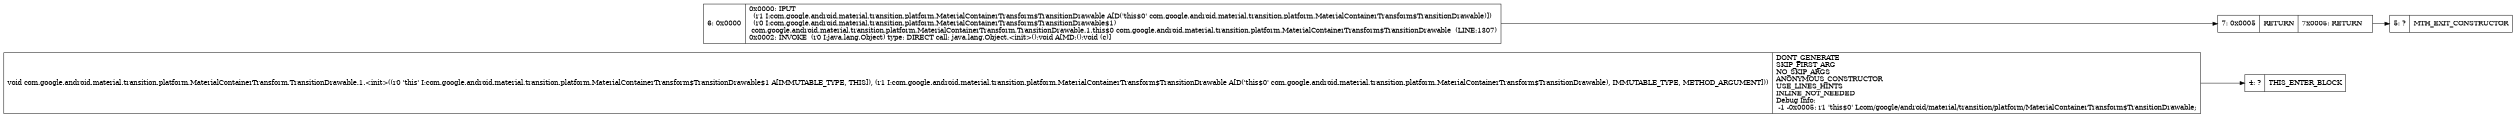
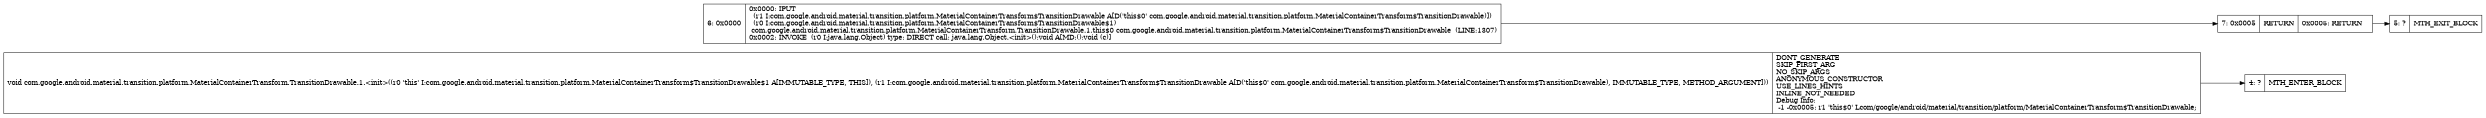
(2335, 24) -> (2335, 24)
(2461, 24) -> (2446, 24)
(2305, 83) -> (2305, 83)
